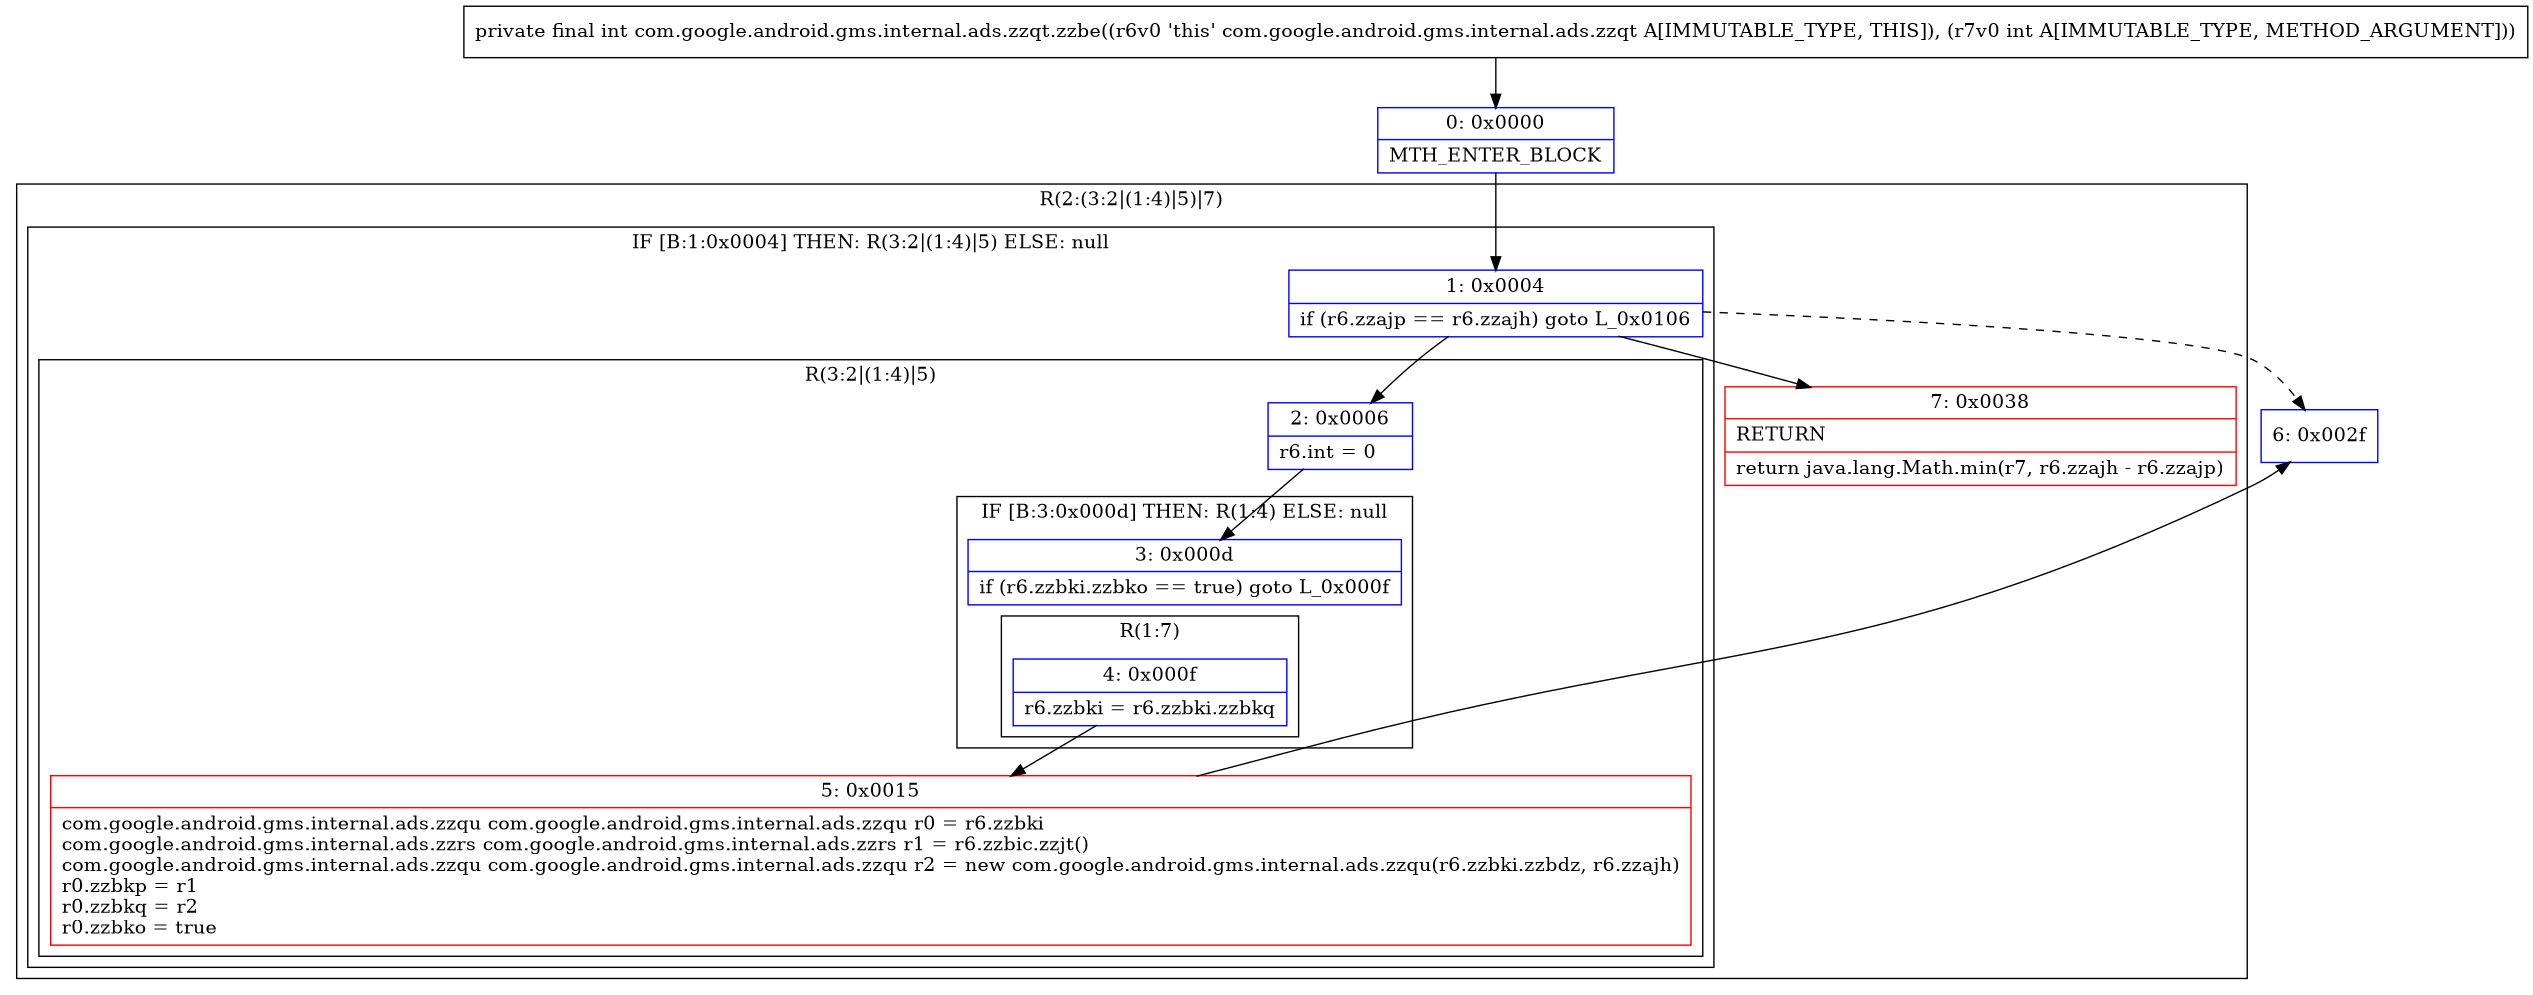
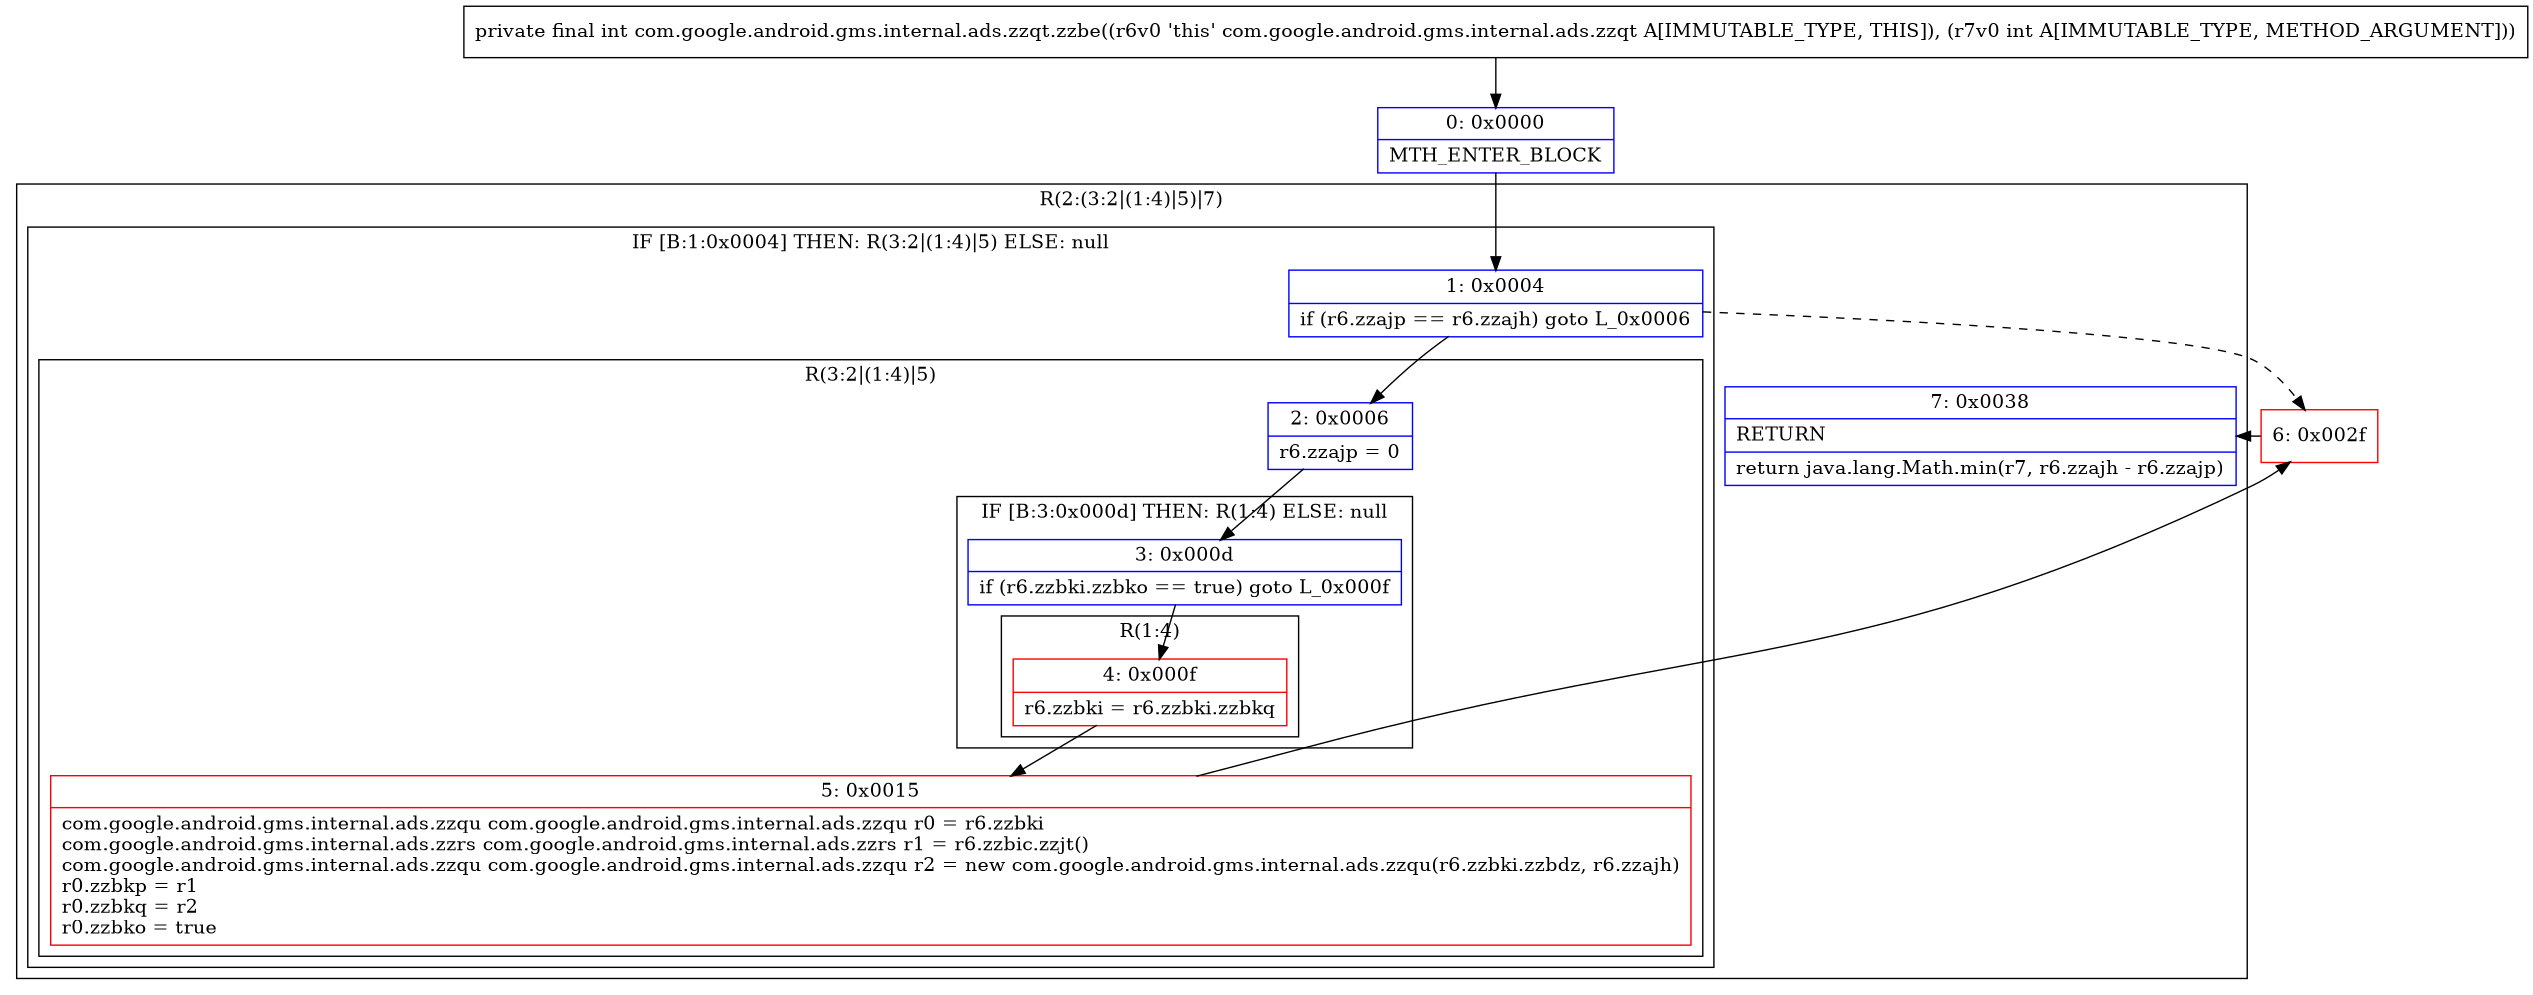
(1496, 319) -> (1496, 319)
(1726, 364) -> (2256, 436)
(1981, 436) -> (1981, 436)
(2319, 436) -> (2319, 436)
(1328, 452) -> (1340, 452)
none -> (1169, 625)
(1150, 632) -> (1150, 632)
(1150, 692) -> (1150, 692)
